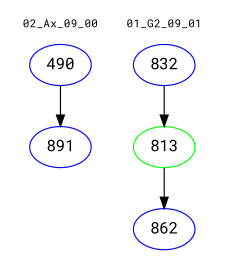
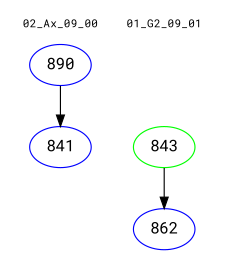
(60, 65) -> (60, 65)
(164, 65) -> none
(60, 147) -> (60, 147)
(164, 147) -> (164, 147)
